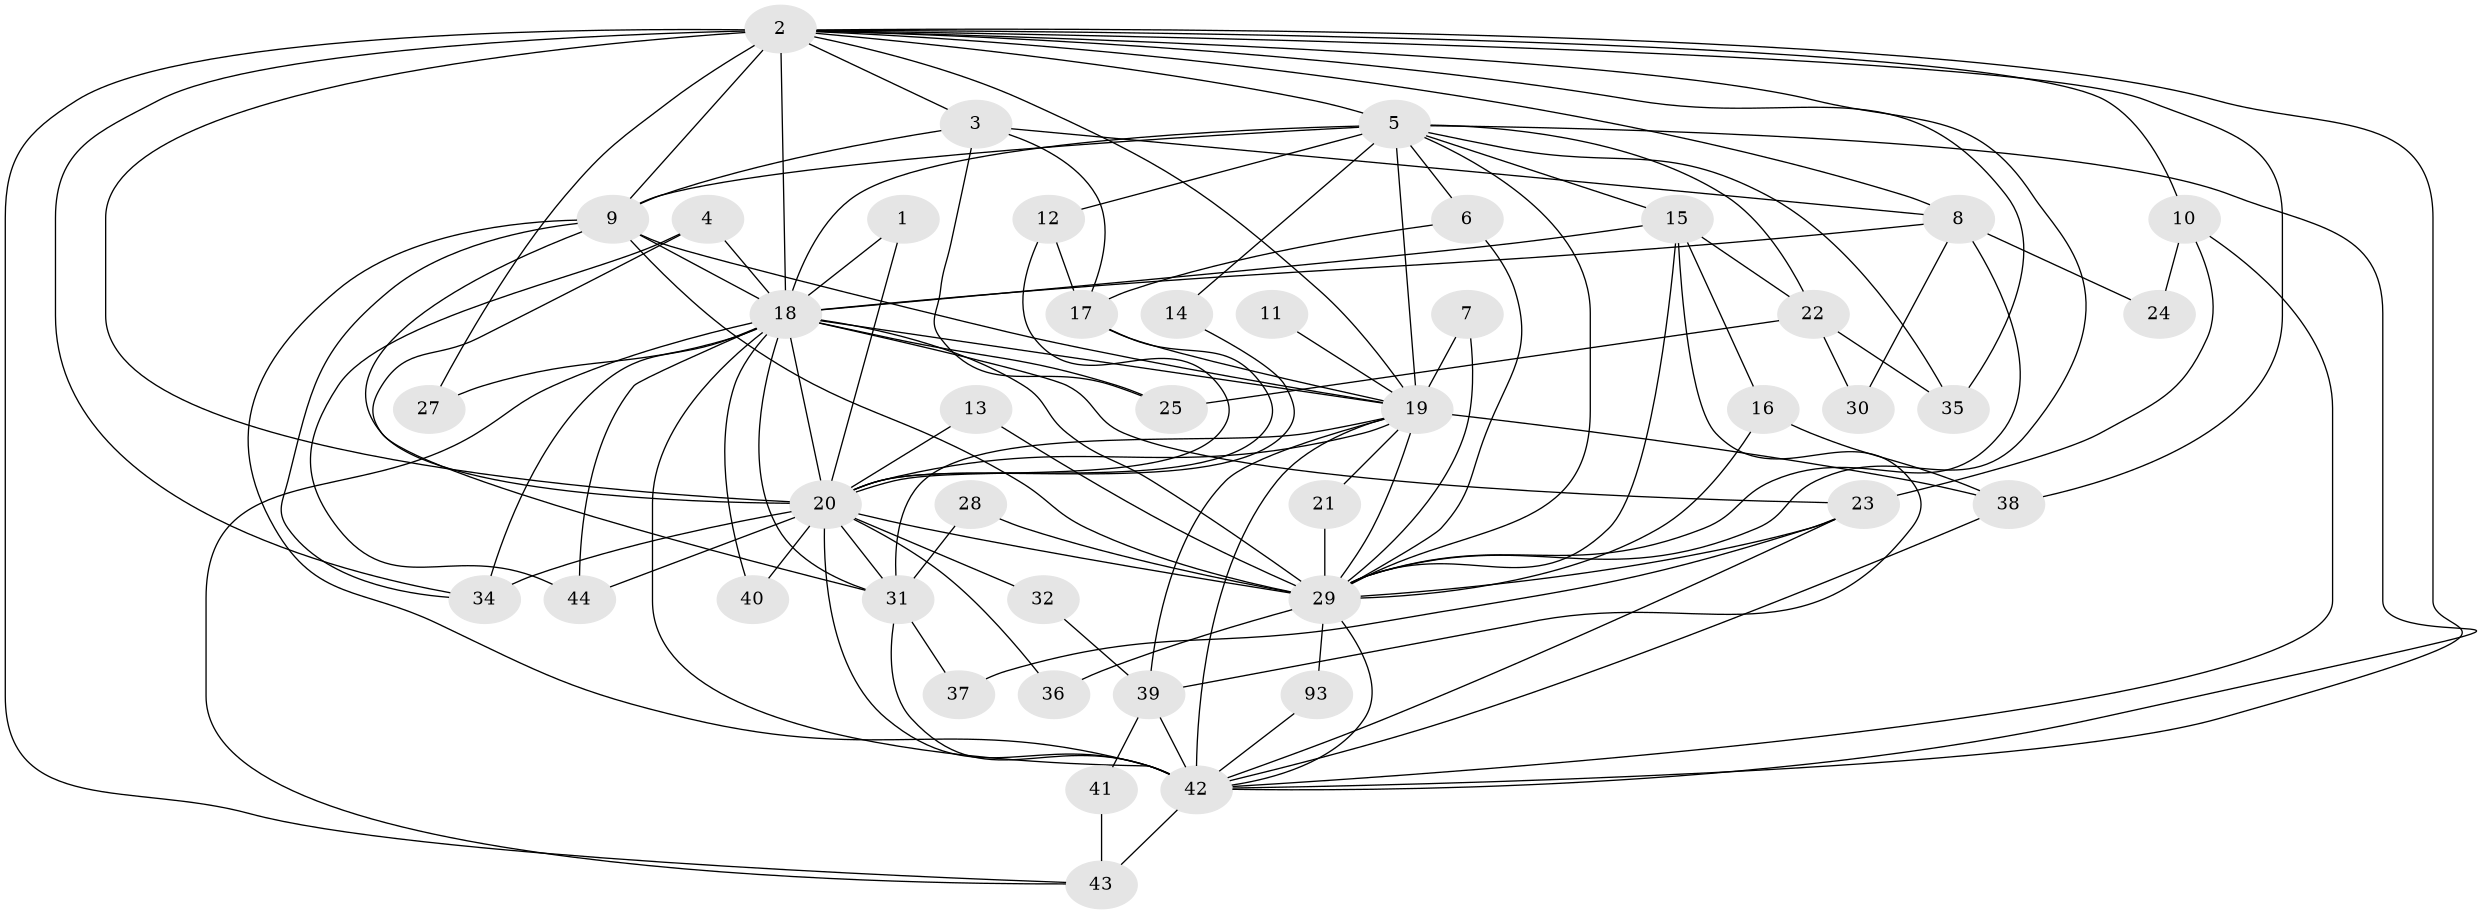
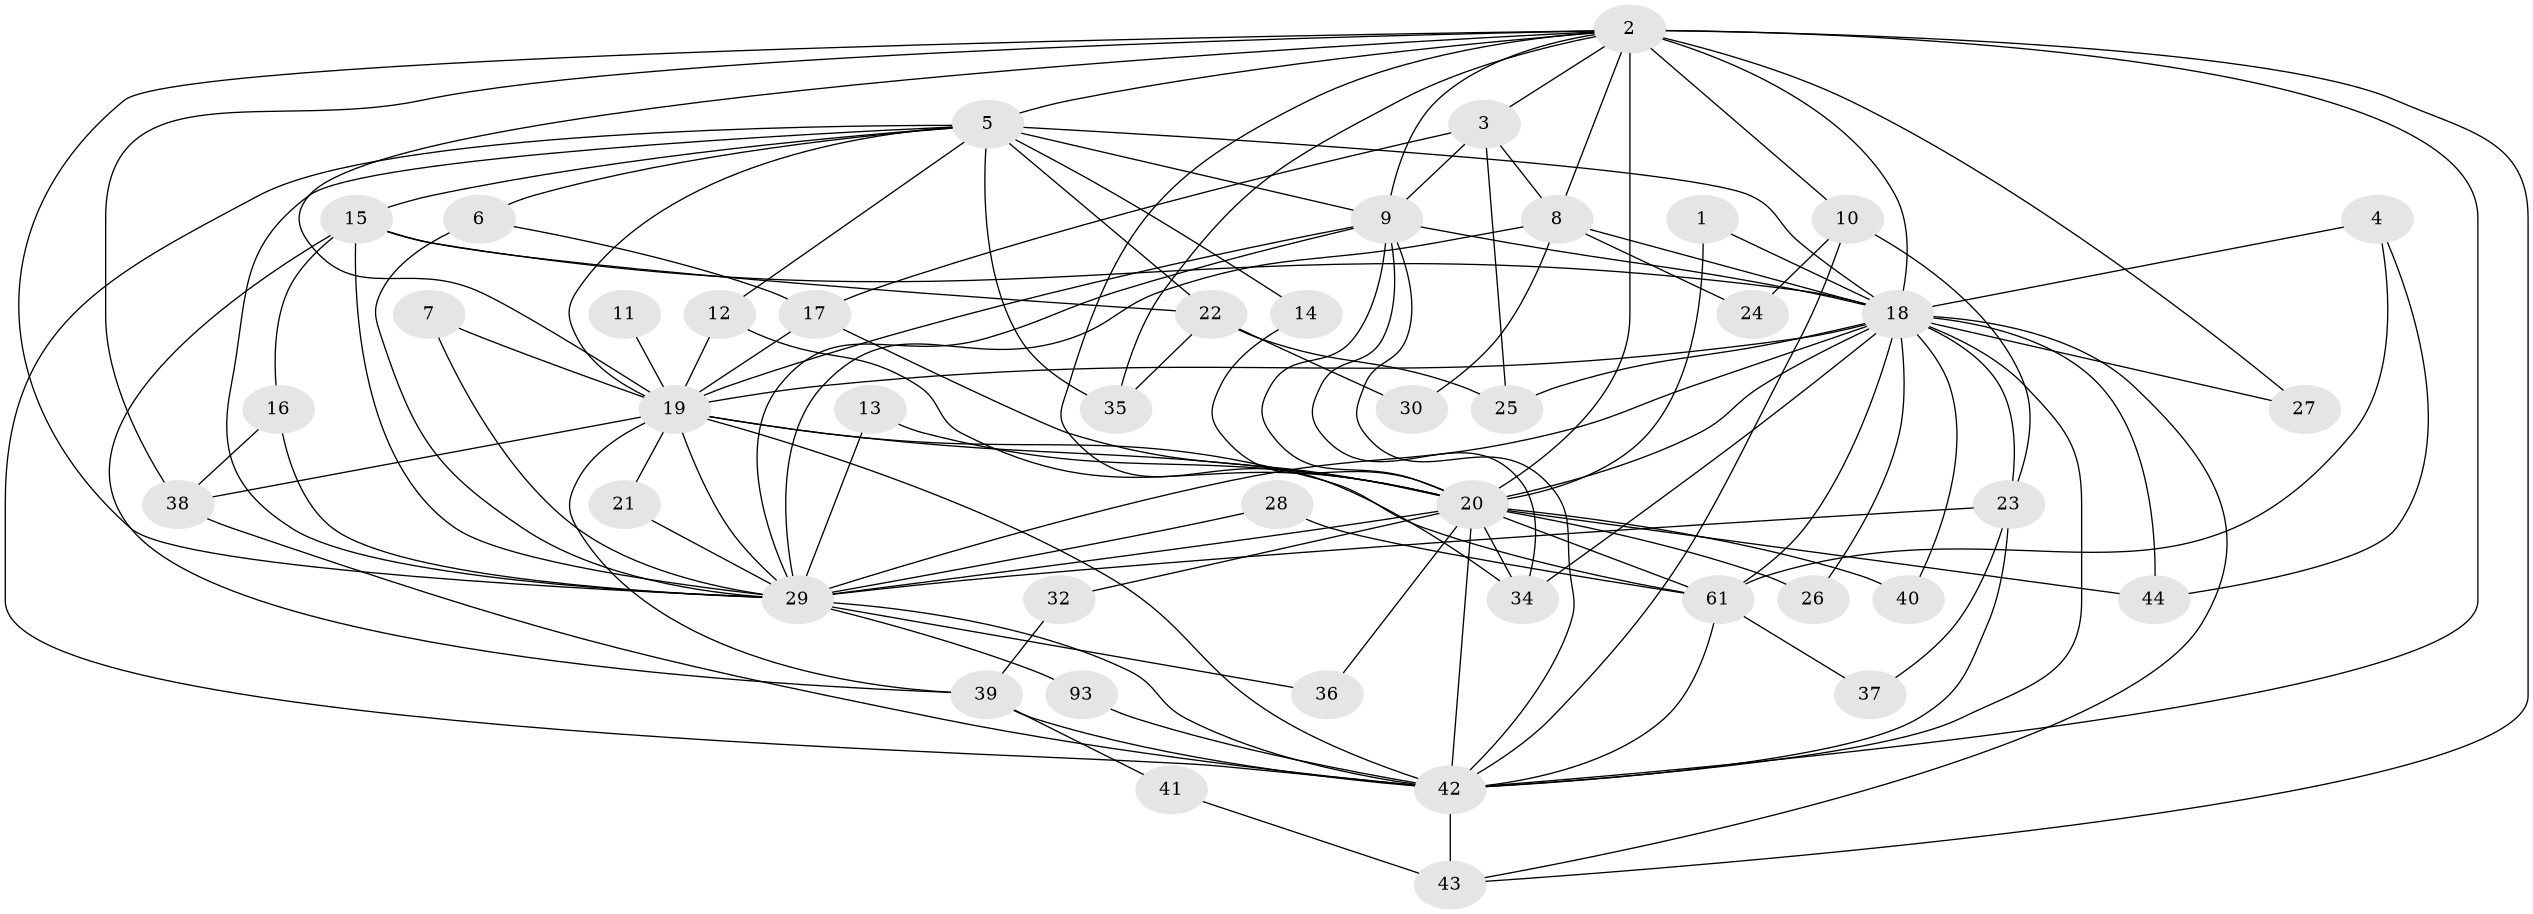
(1065, 267) -> (698, 362)
(898, 600) -> (1718, 600)
none -> (1814, 600)
